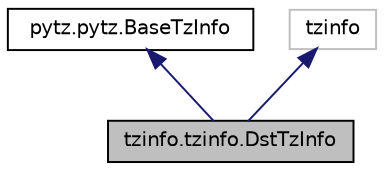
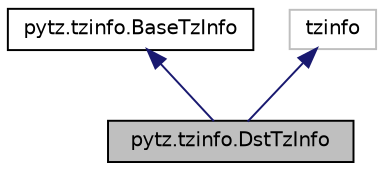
(131, 29) -> (131, 29)
(231, 141) -> (231, 141)
